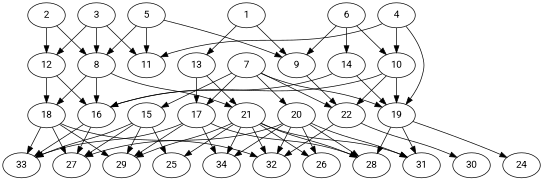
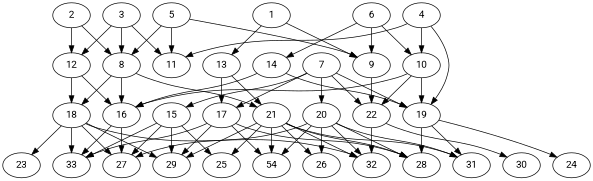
none -> (22, 165)
(222, 165) -> (272, 165)
